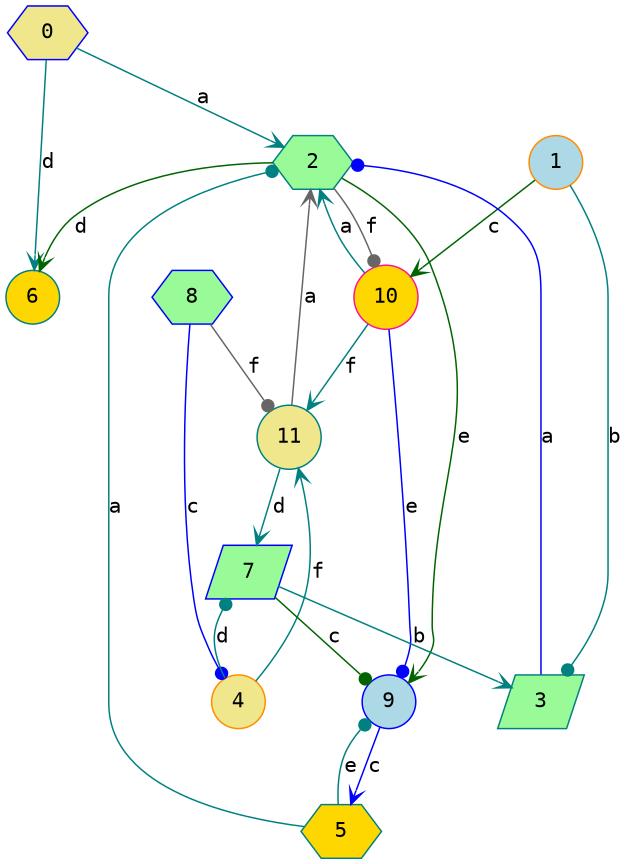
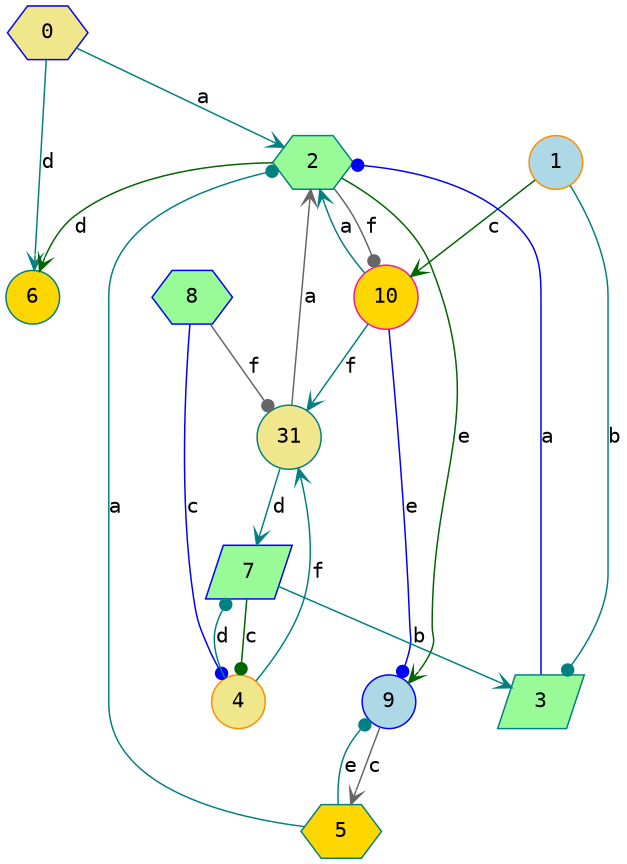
(289, 437) -> (289, 437)
(317, 636) -> (244, 631)
(368, 759) -> (368, 759)
